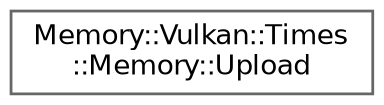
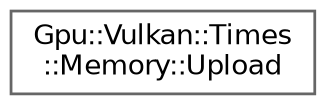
(192, 52) -> (163, 52)
